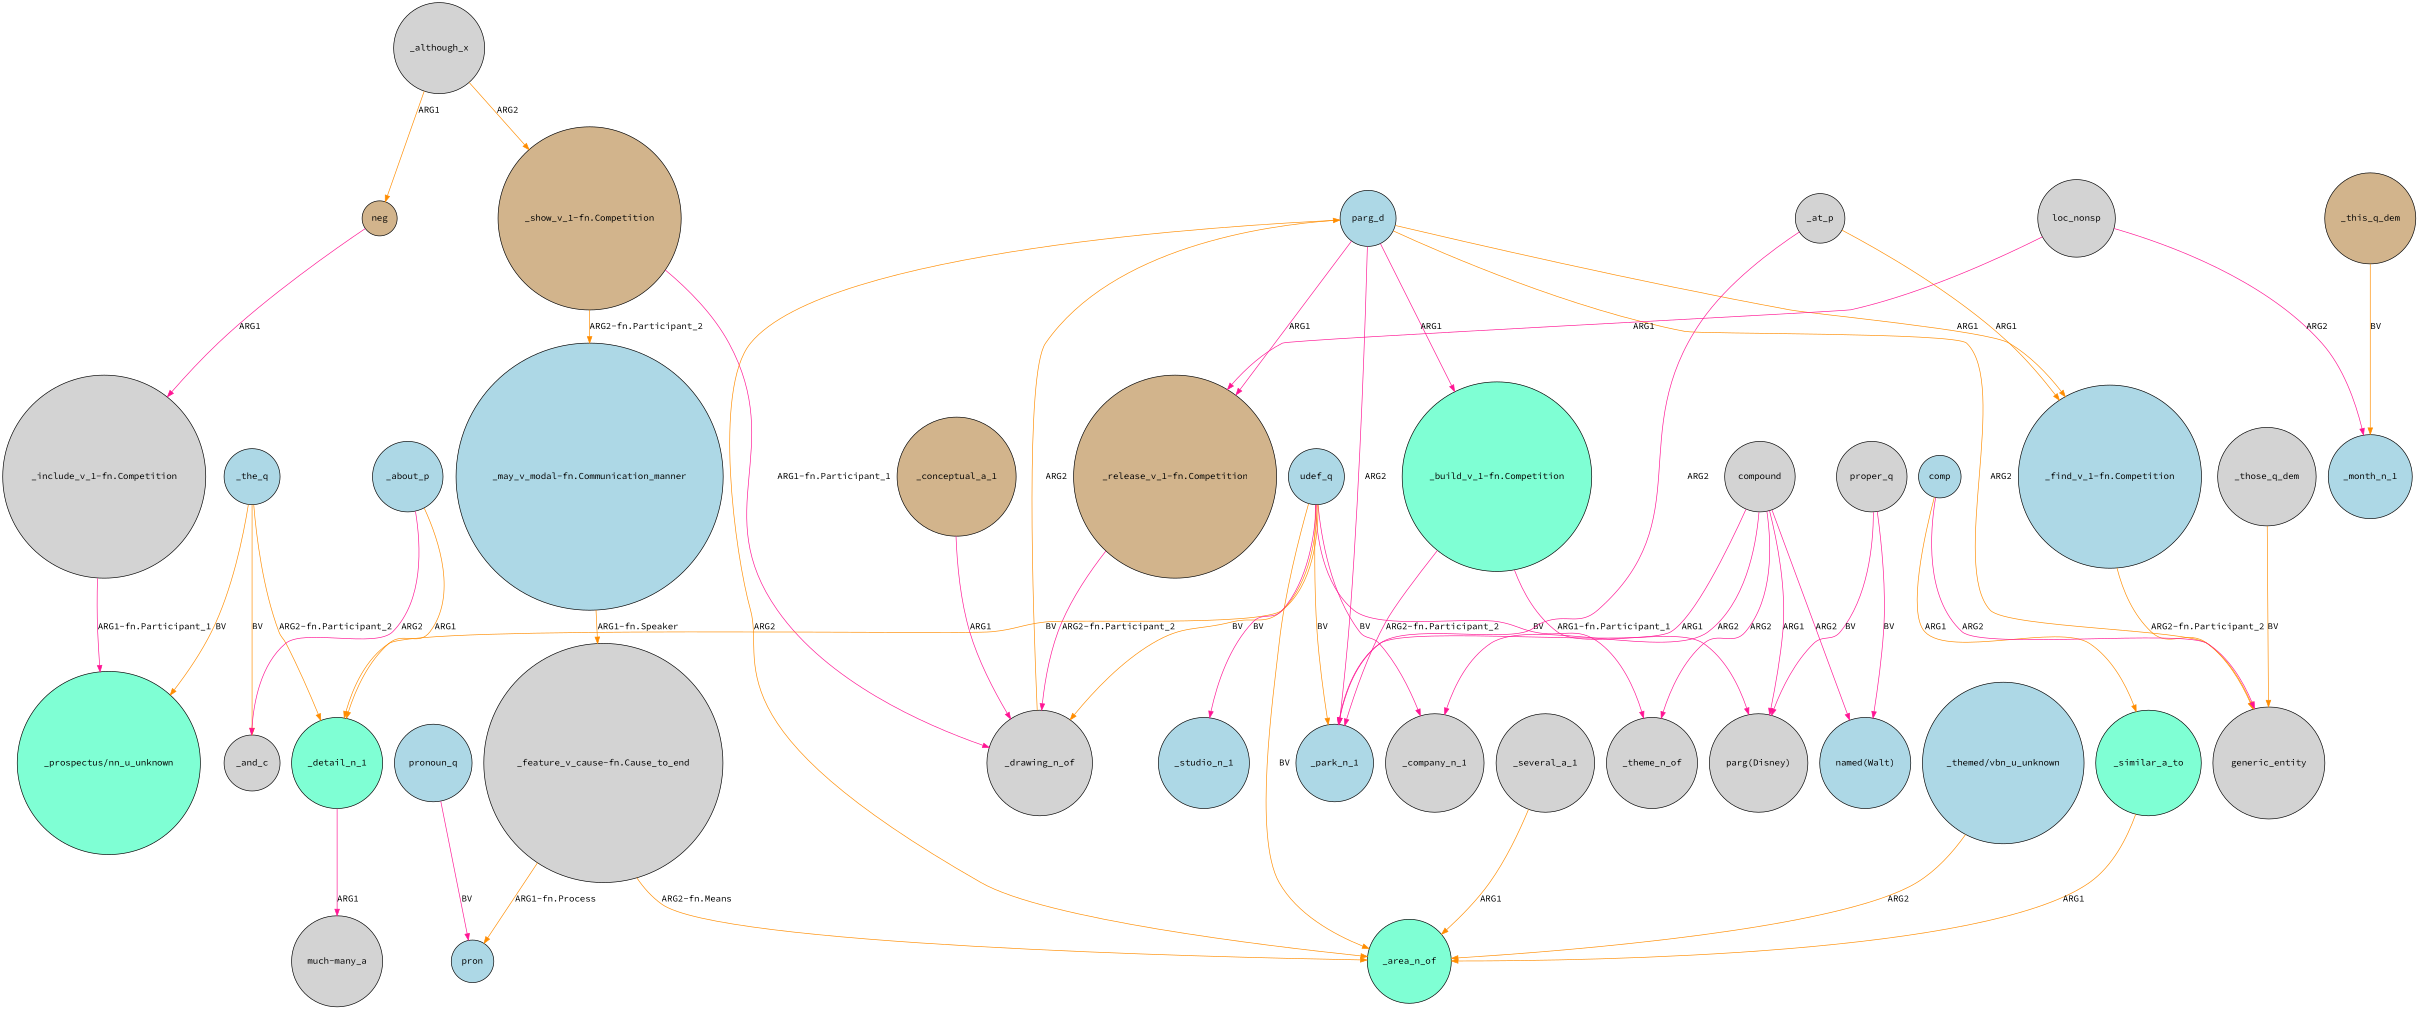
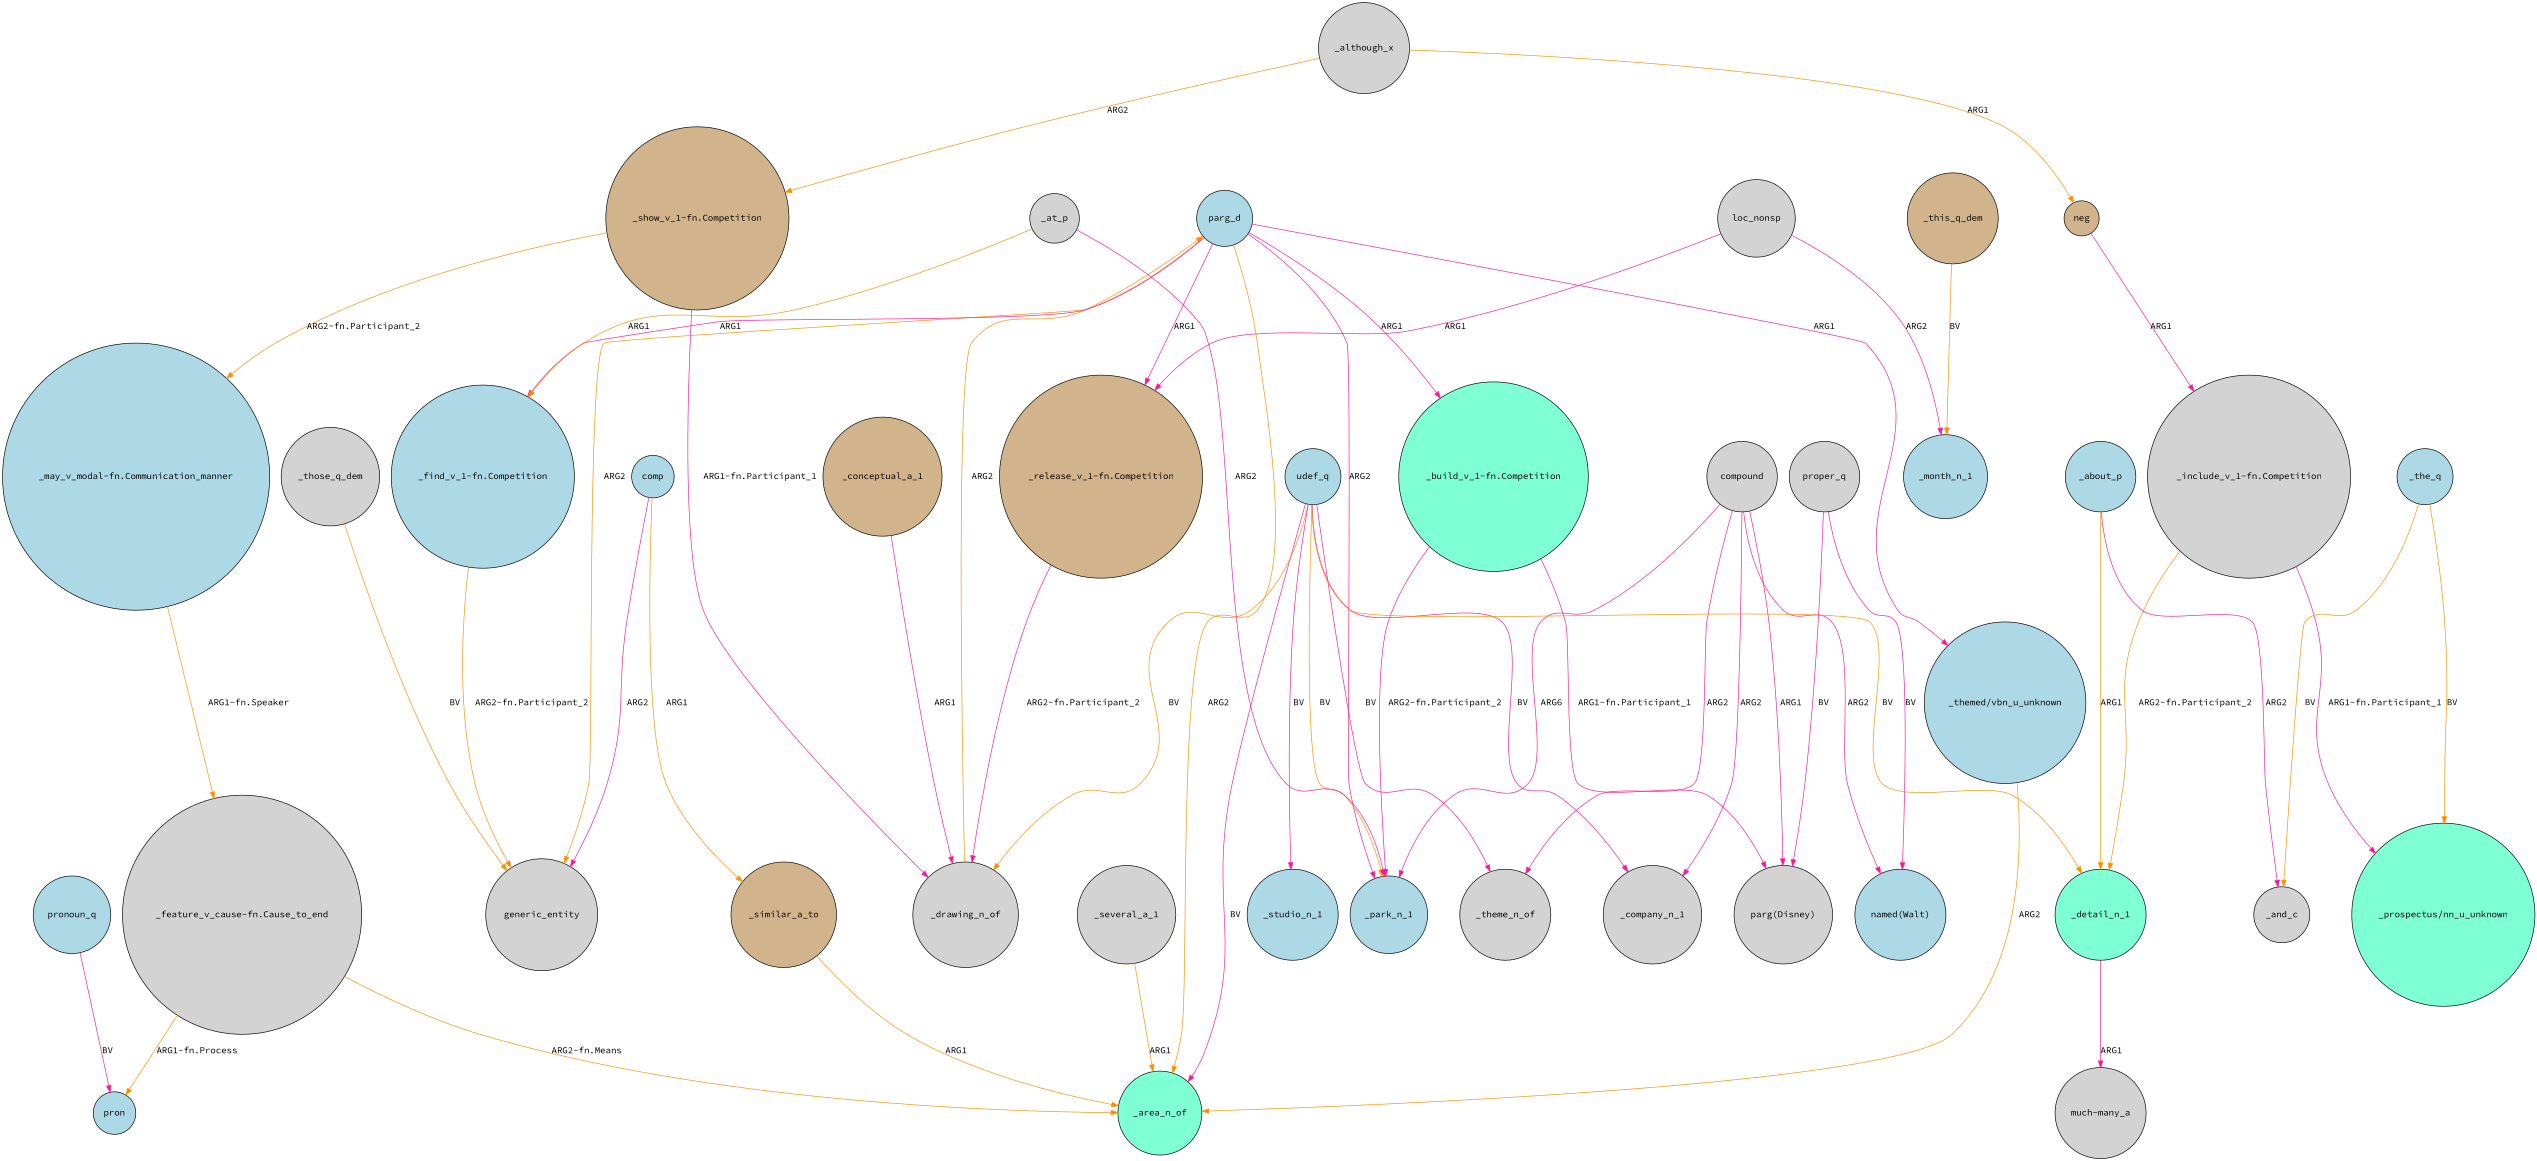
(1736, 300) -> (868, 319)
none -> (1724, 313)
(273, 614) -> (2125, 701)
(1693, 627) -> (1552, 703)
(1269, 746) -> (1231, 788)
(2148, 763) -> (784, 915)
